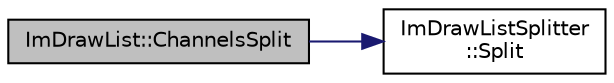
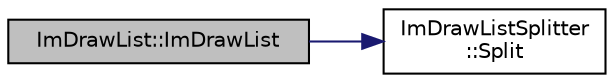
(159, 41) -> (159, 41)
